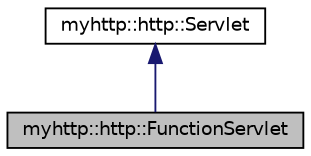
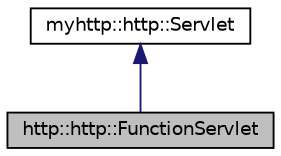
(155, 130) -> (141, 130)
